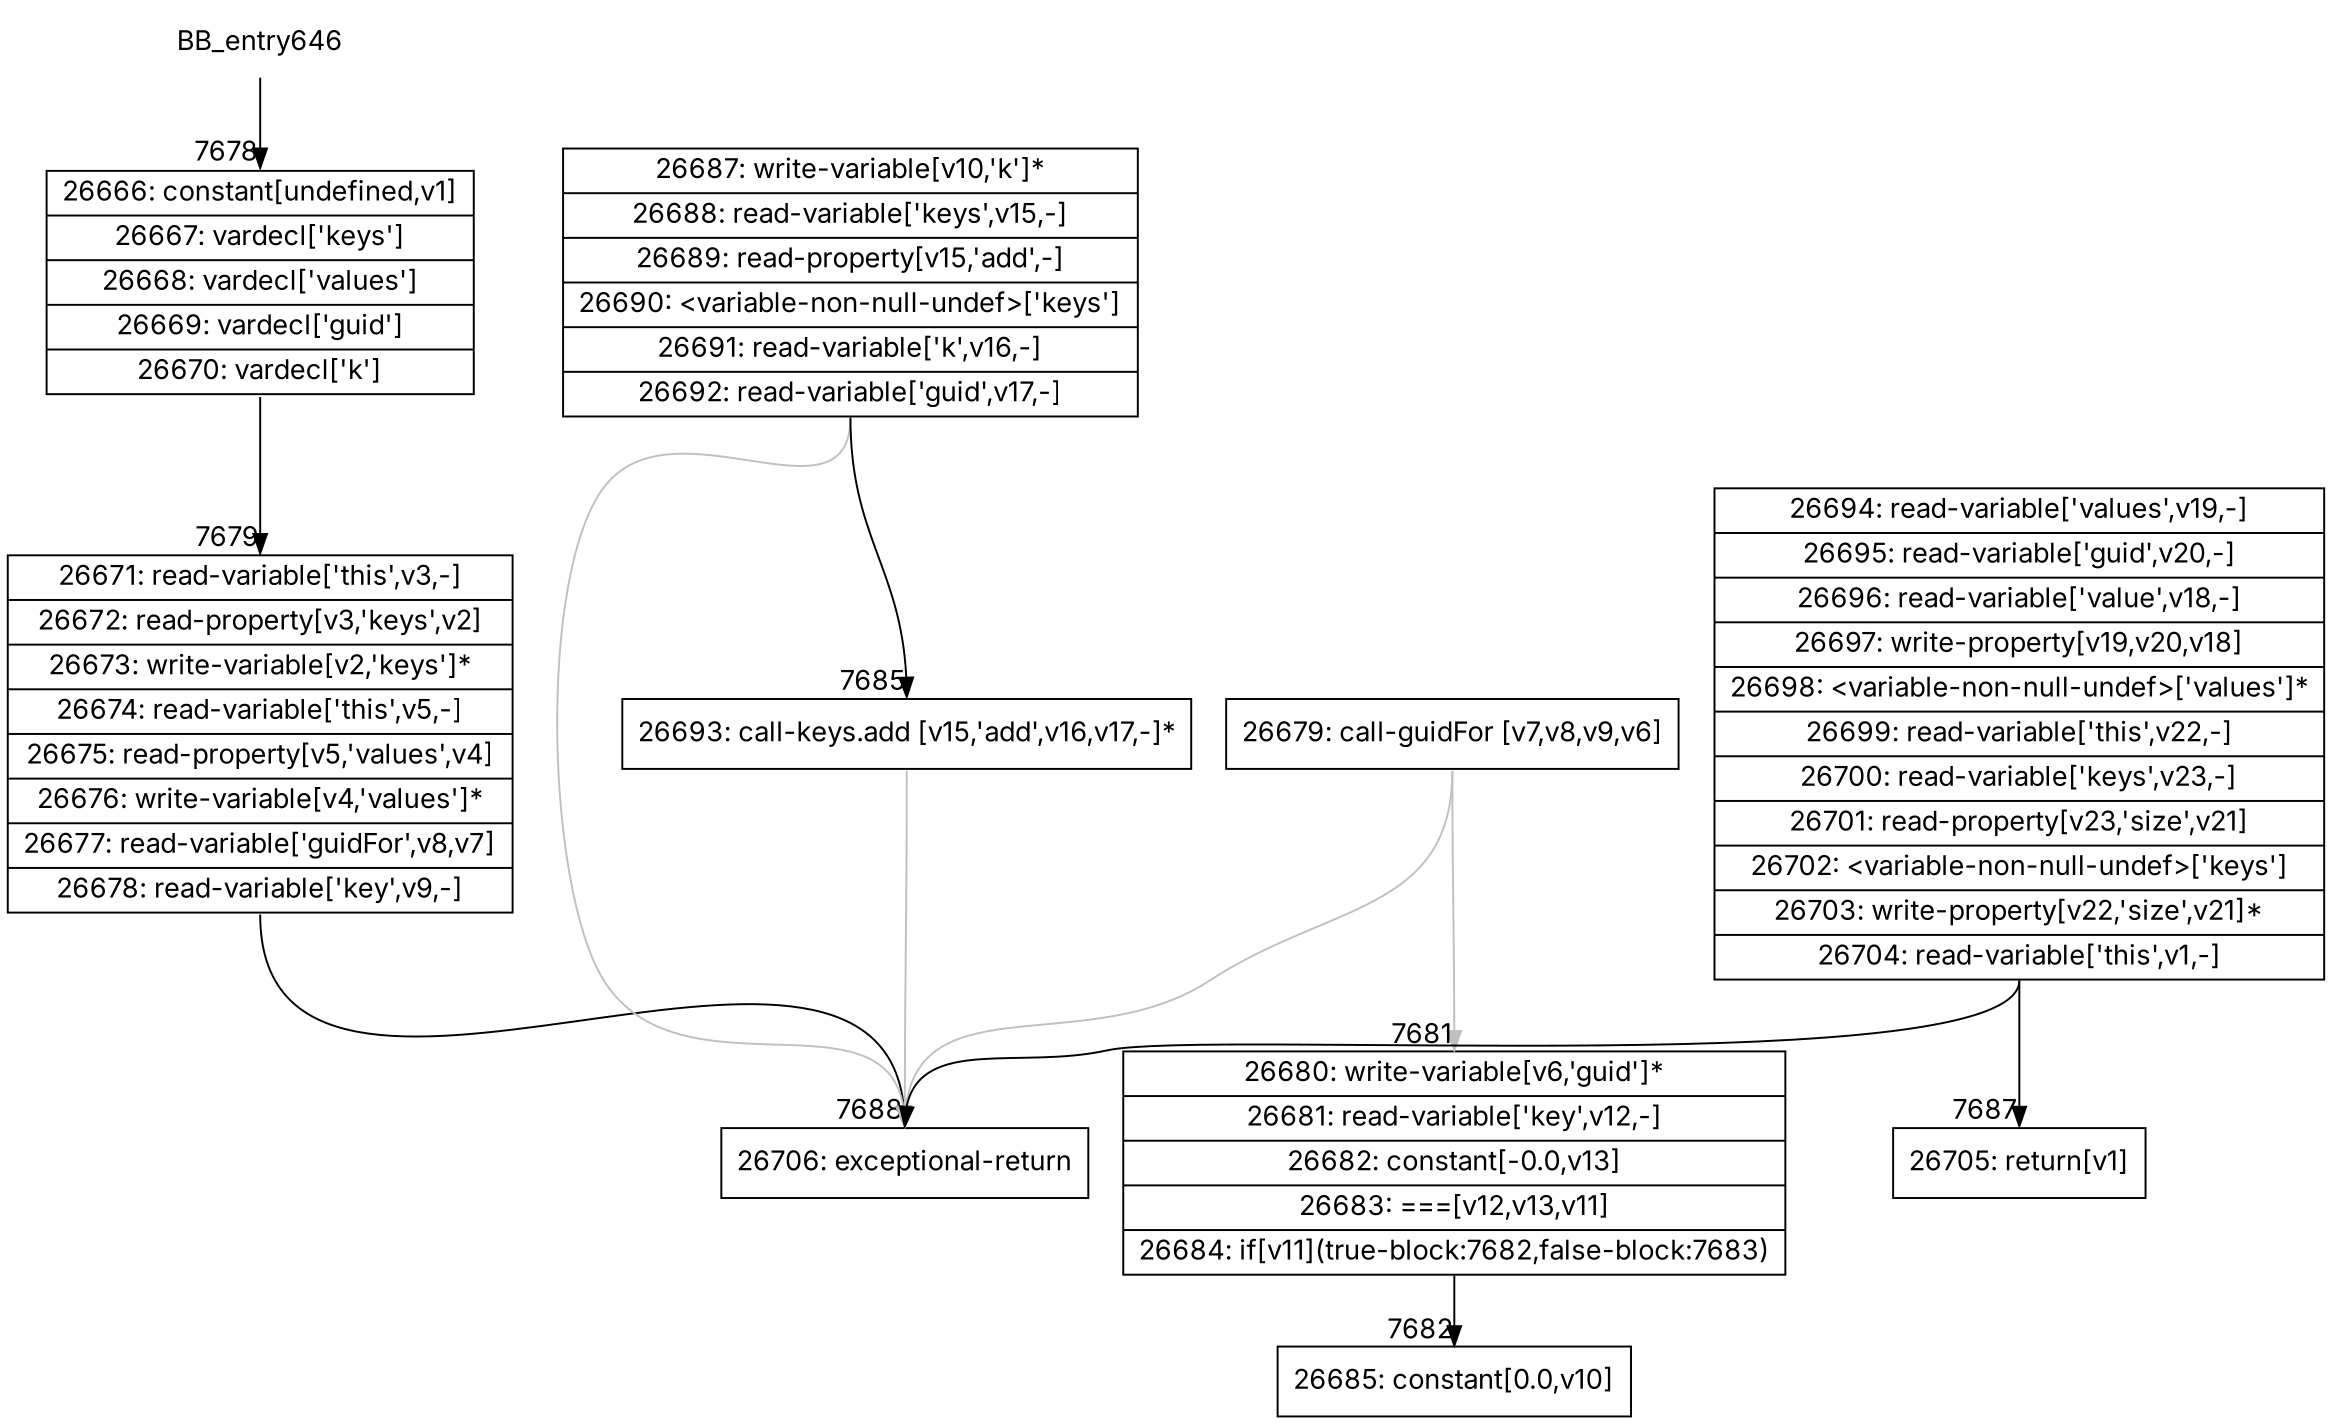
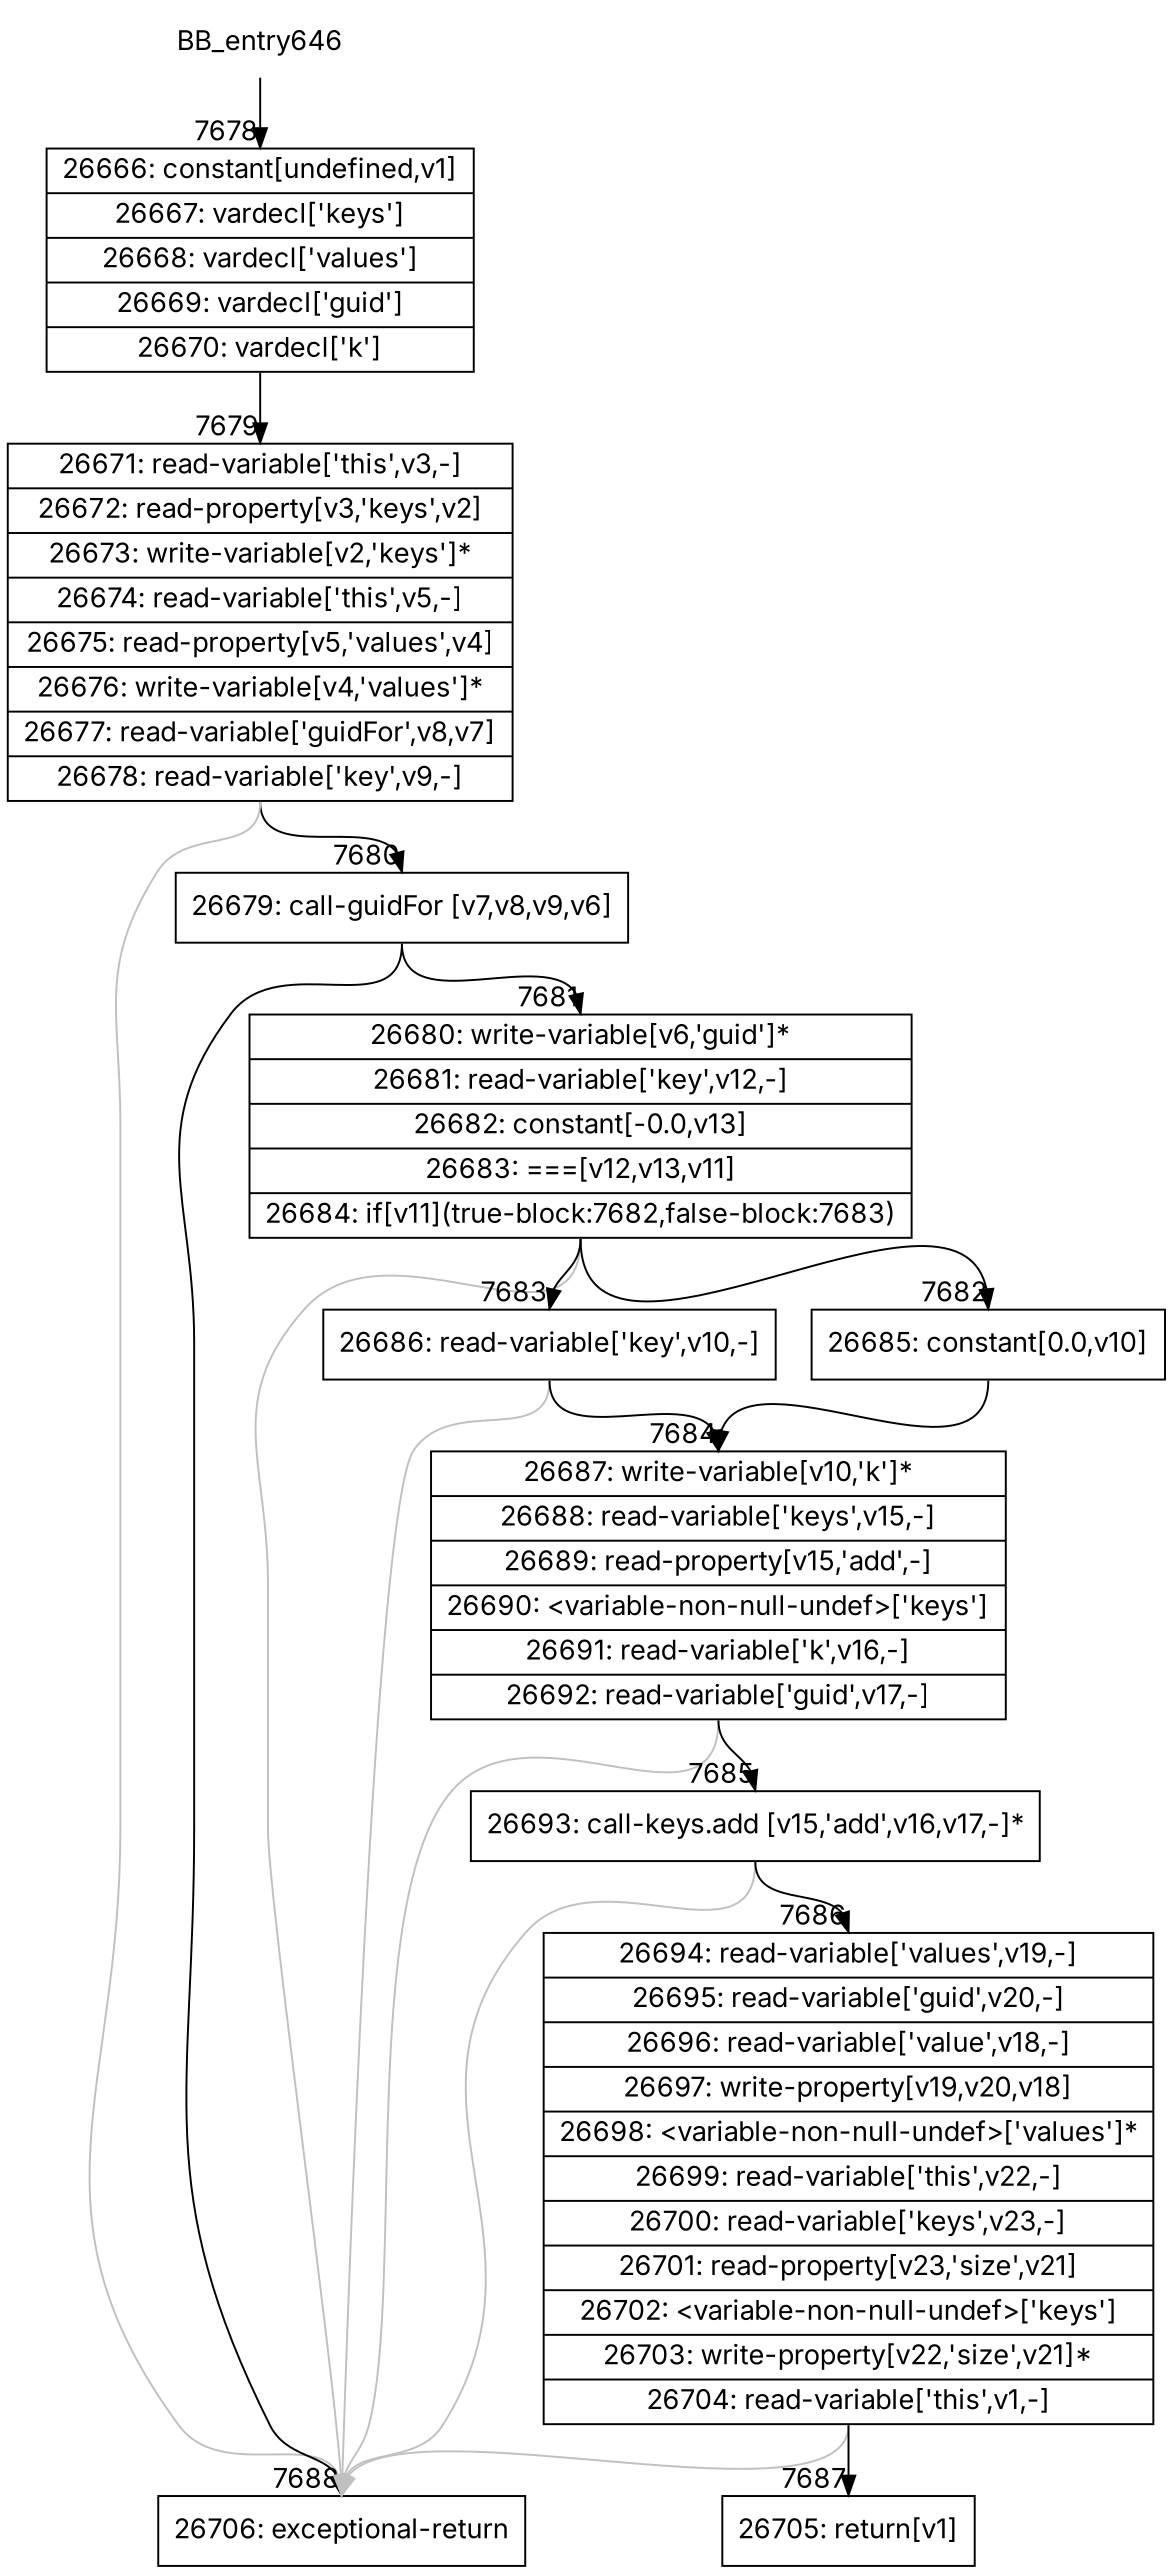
none -> (321, 837)
(1453, 901) -> (481, 979)
(1207, 982) -> (194, 1661)
(573, 1022) -> (120, 1676)
(1459, 1045) -> (605, 2461)
none -> (549, 1345)
none -> (863, 1417)
none -> (268, 1728)
none -> (792, 1895)
